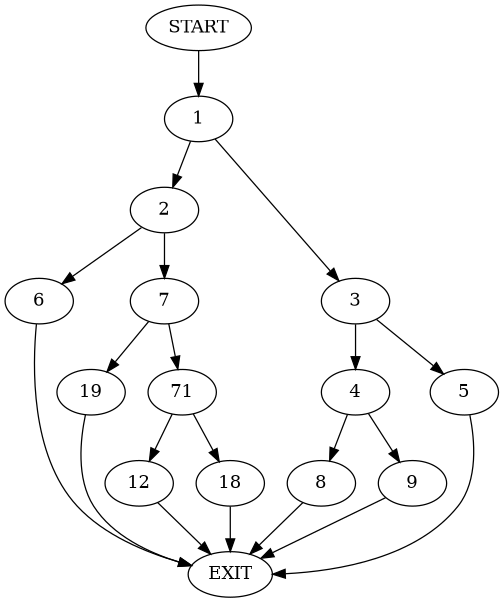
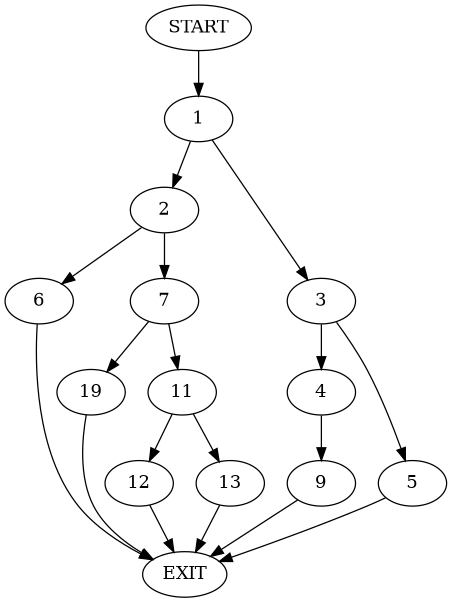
(182, 392) -> (182, 392)
(230, 483) -> (230, 483)
(321, 483) -> none
